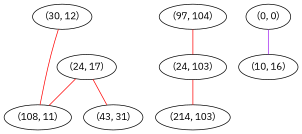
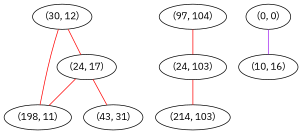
none -> (74, 42)
(38, 117) -> (38, 117)
